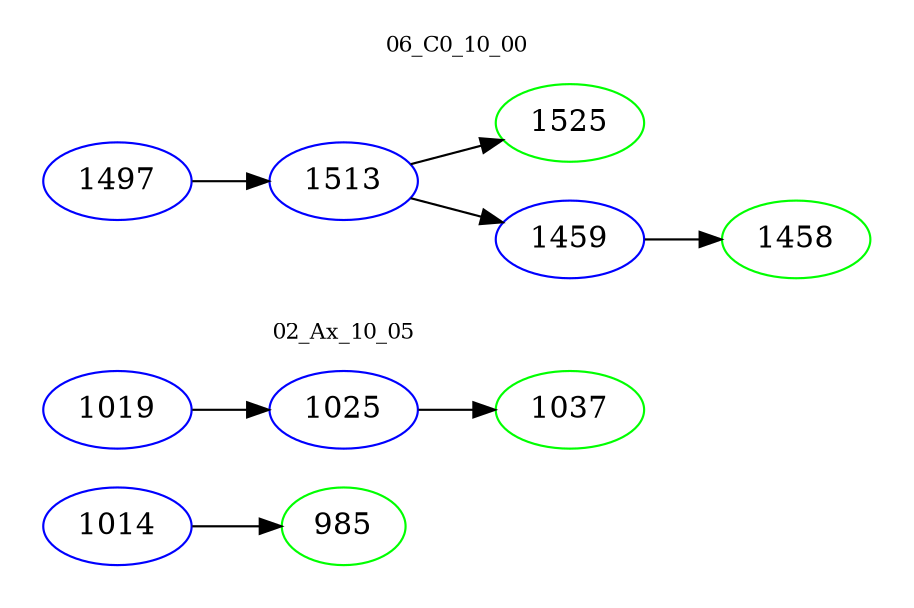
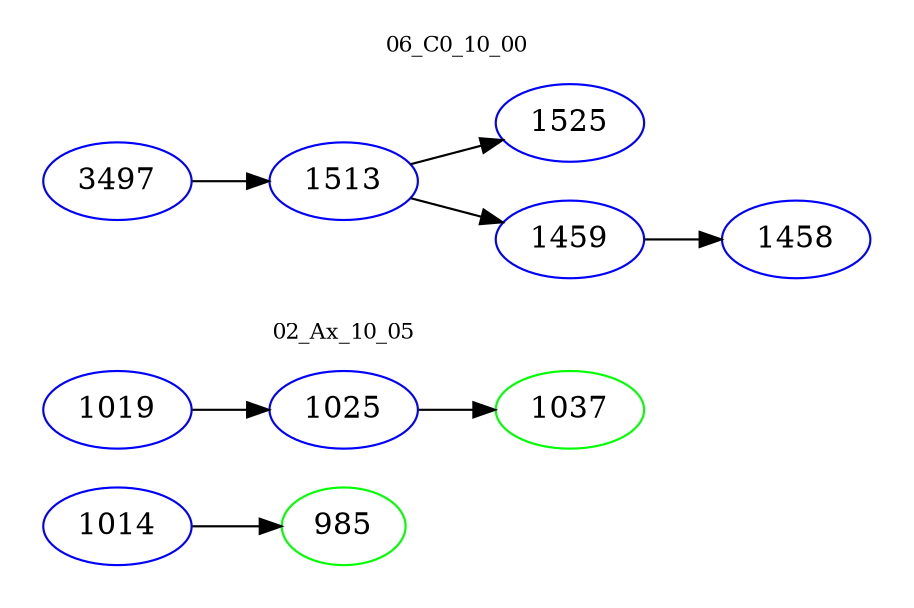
(570, 123) -> (570, 123)
(117, 181) -> (117, 181)
(796, 239) -> (796, 239)
